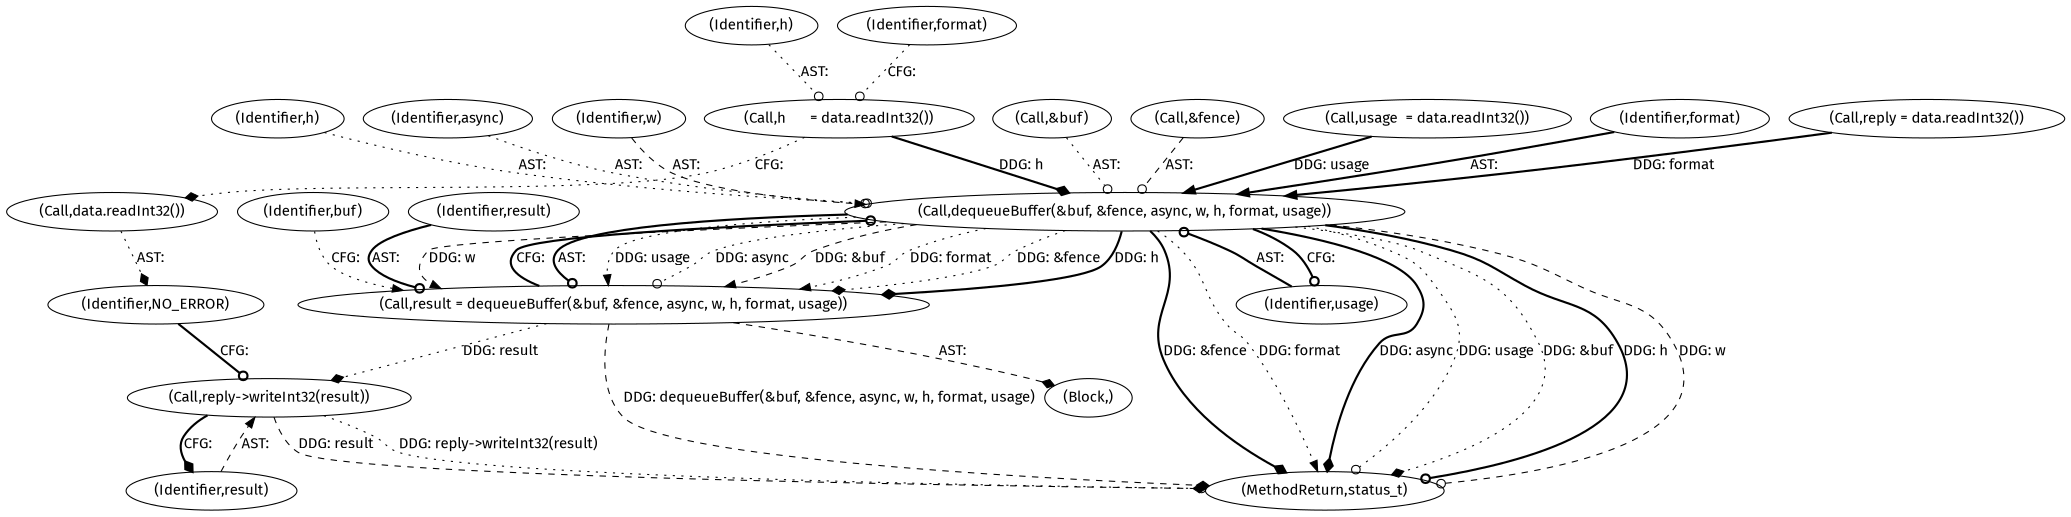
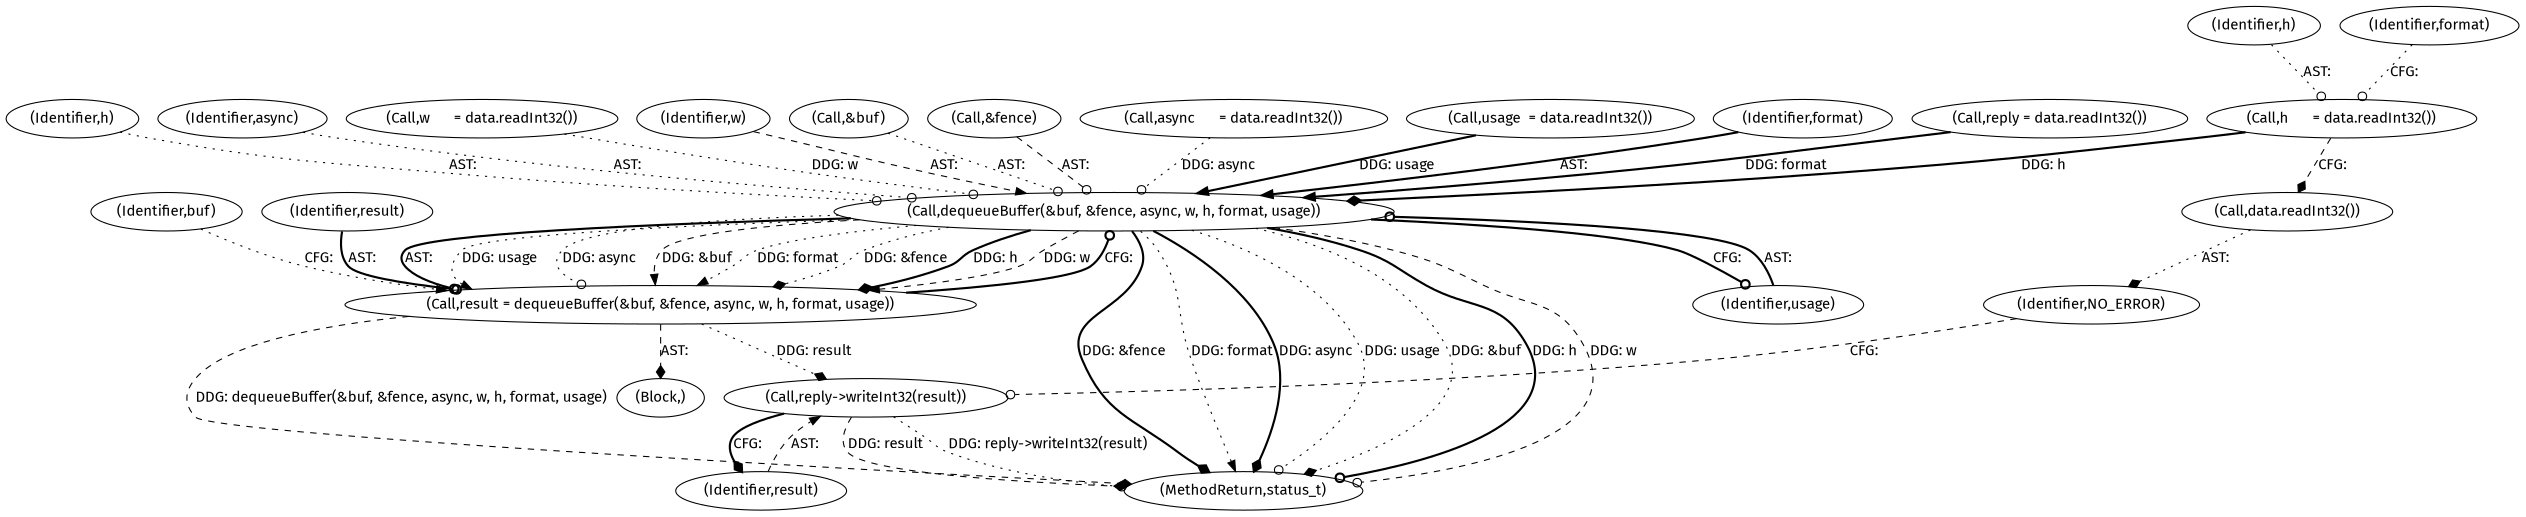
none -> (482, 119)
none -> (1234, 119)
(505, 187) -> (2318, 160)
(209, 348) -> (1517, 374)
